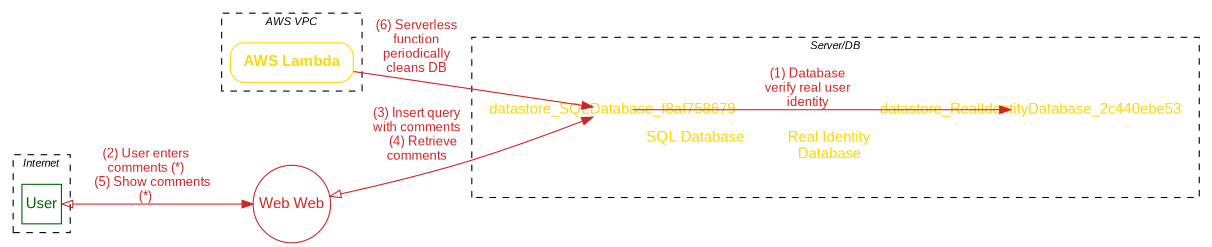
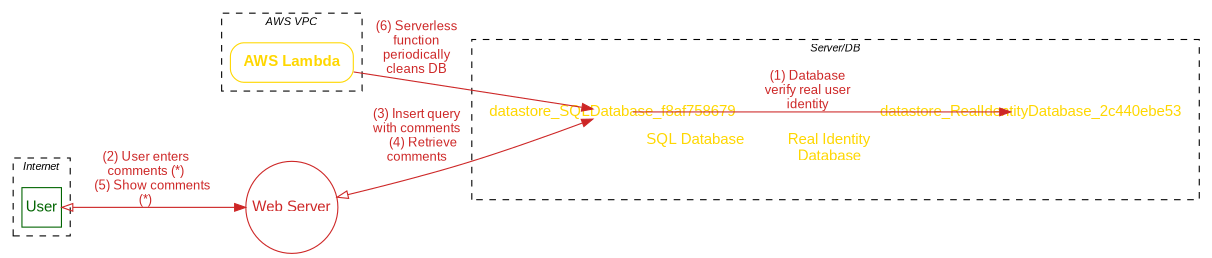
(292, 204) -> (292, 207)
